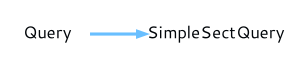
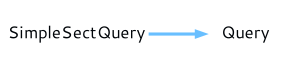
(114, 34) -> (172, 34)
